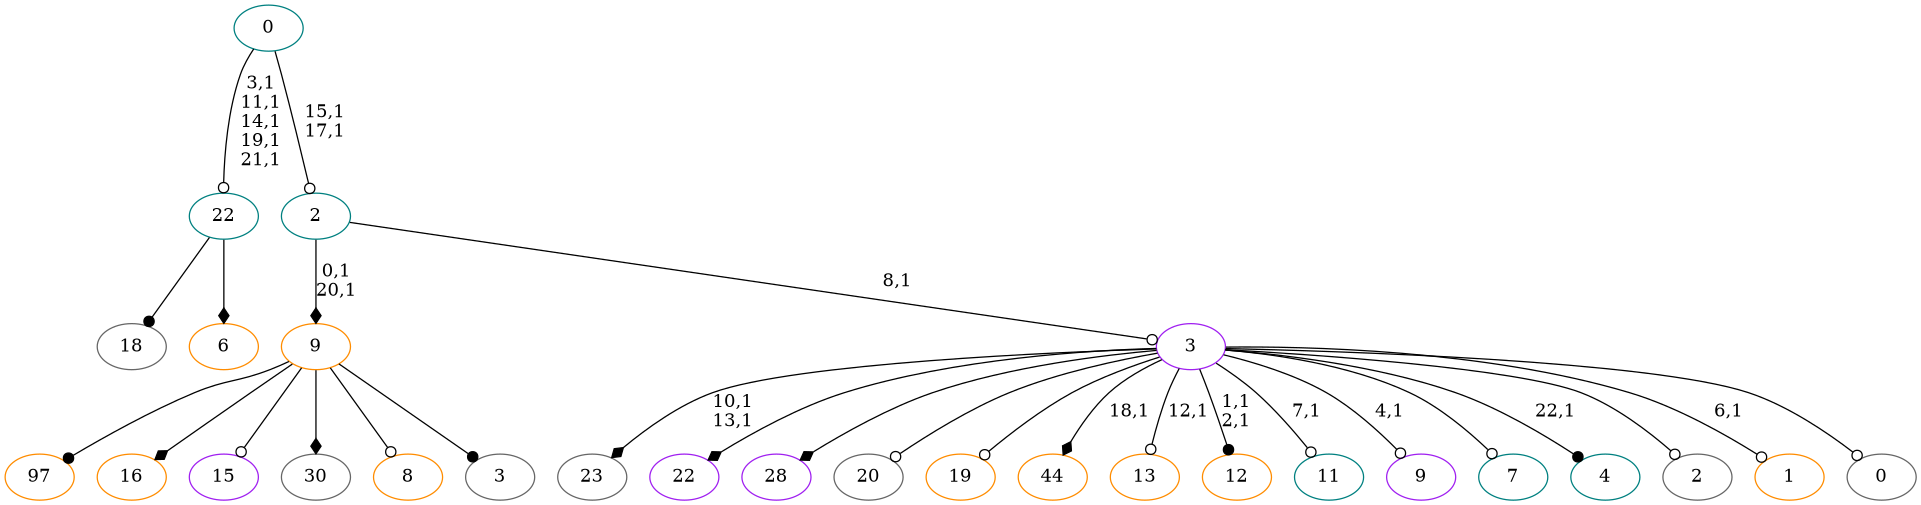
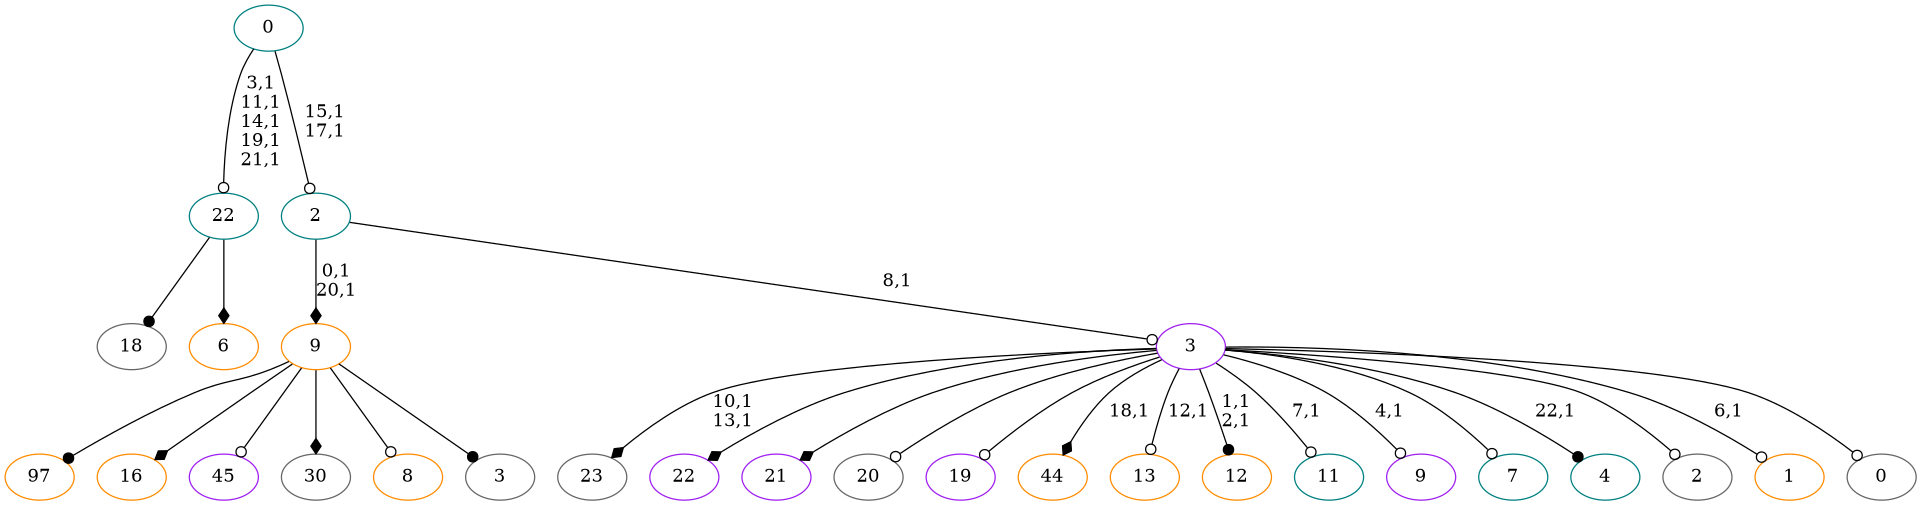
(224, 477) -> (224, 477)
(776, 477) -> (776, 477)
(961, 477) -> (961, 477)
